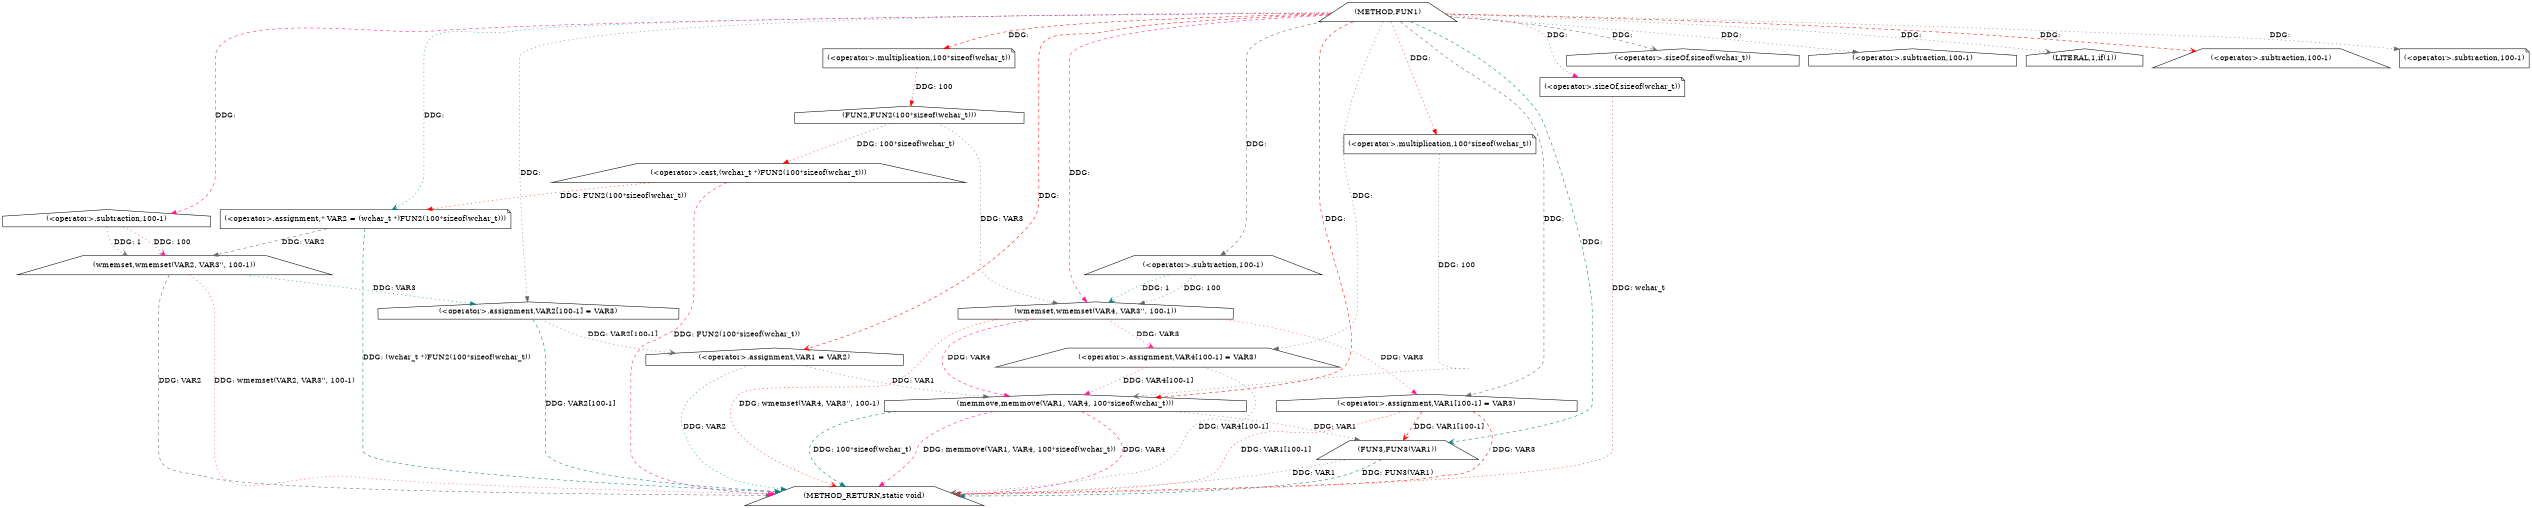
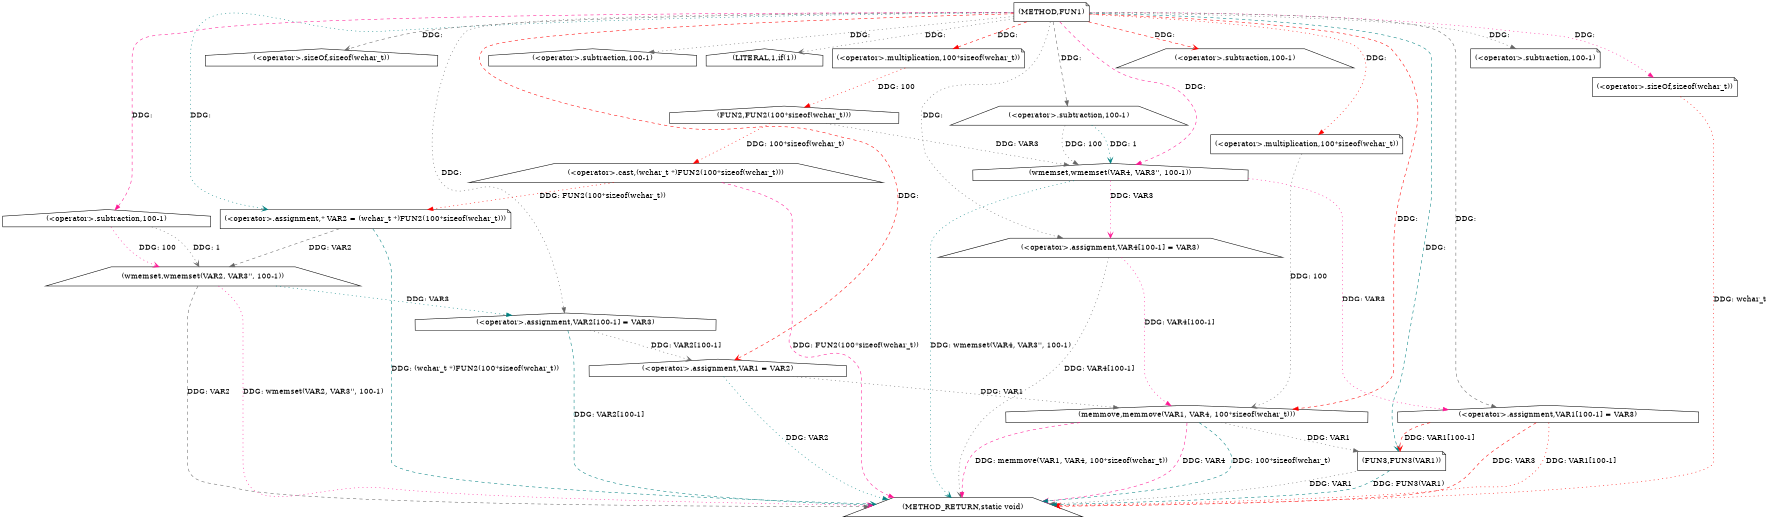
(1388, 12) -> (1052, 12)
(949, 347) -> none
(803, 387) -> (931, 291)
(1397, 450) -> (1402, 461)
